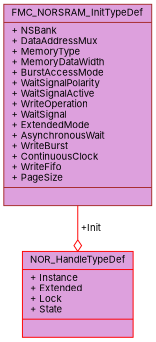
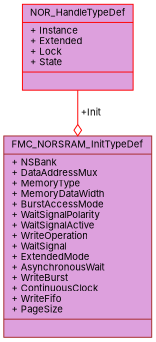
(78, 223) -> (78, 107)
